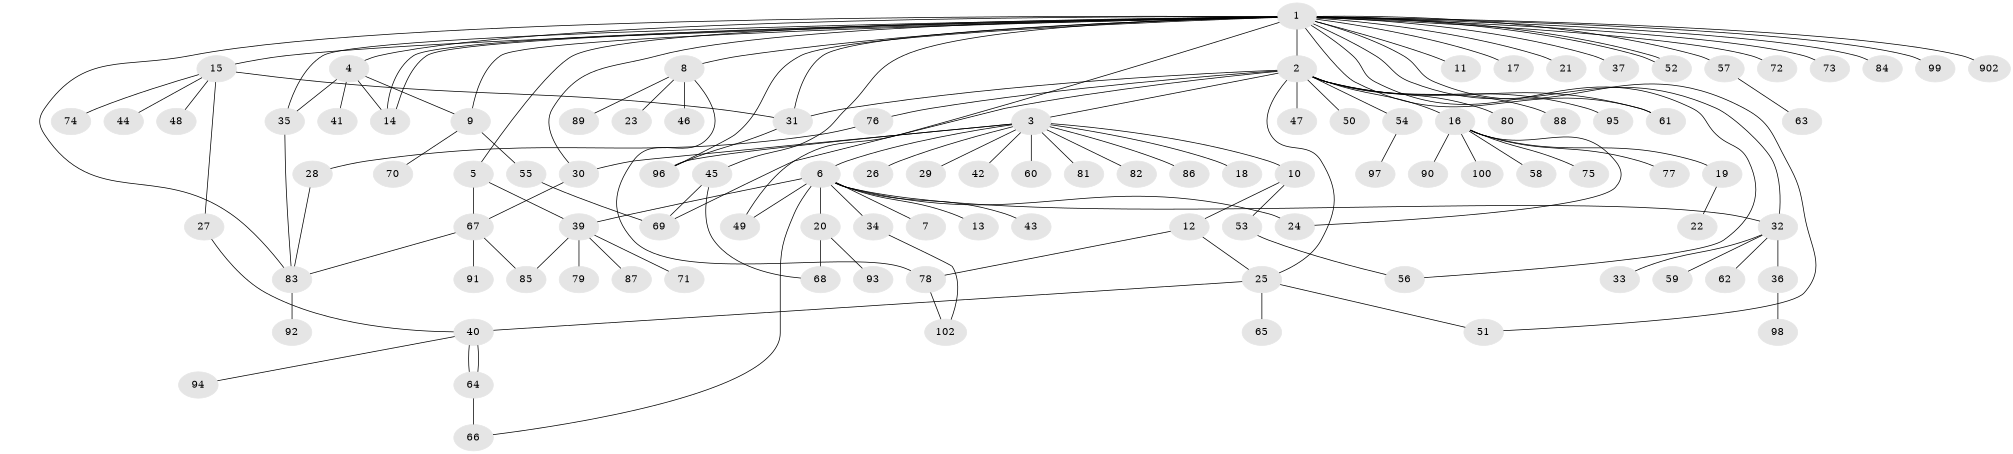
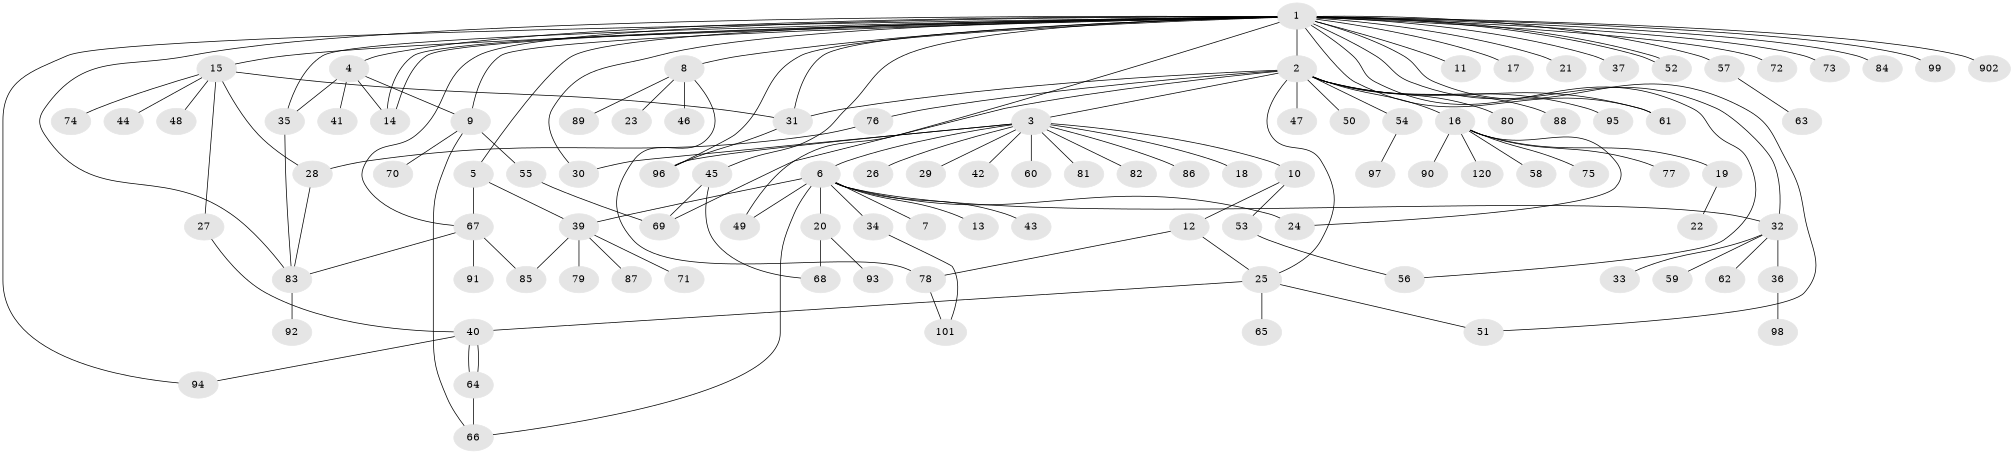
none -> (263, 39)
none -> (254, 129)
(1482, 174) -> (1482, 174)
(532, 198) -> (491, 52)
none -> (433, 280)
(946, 332) -> (946, 332)
